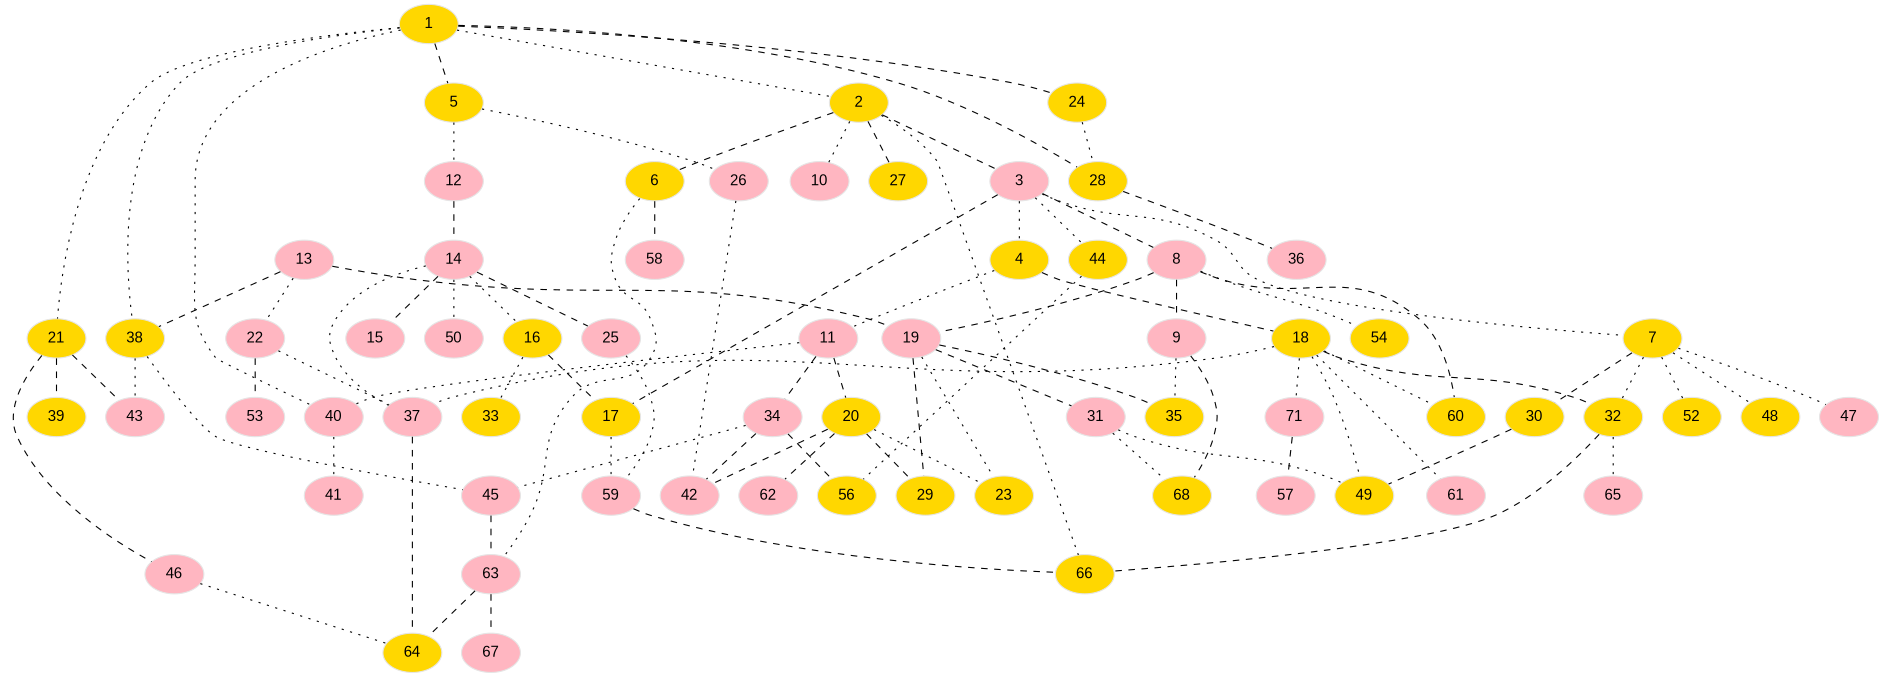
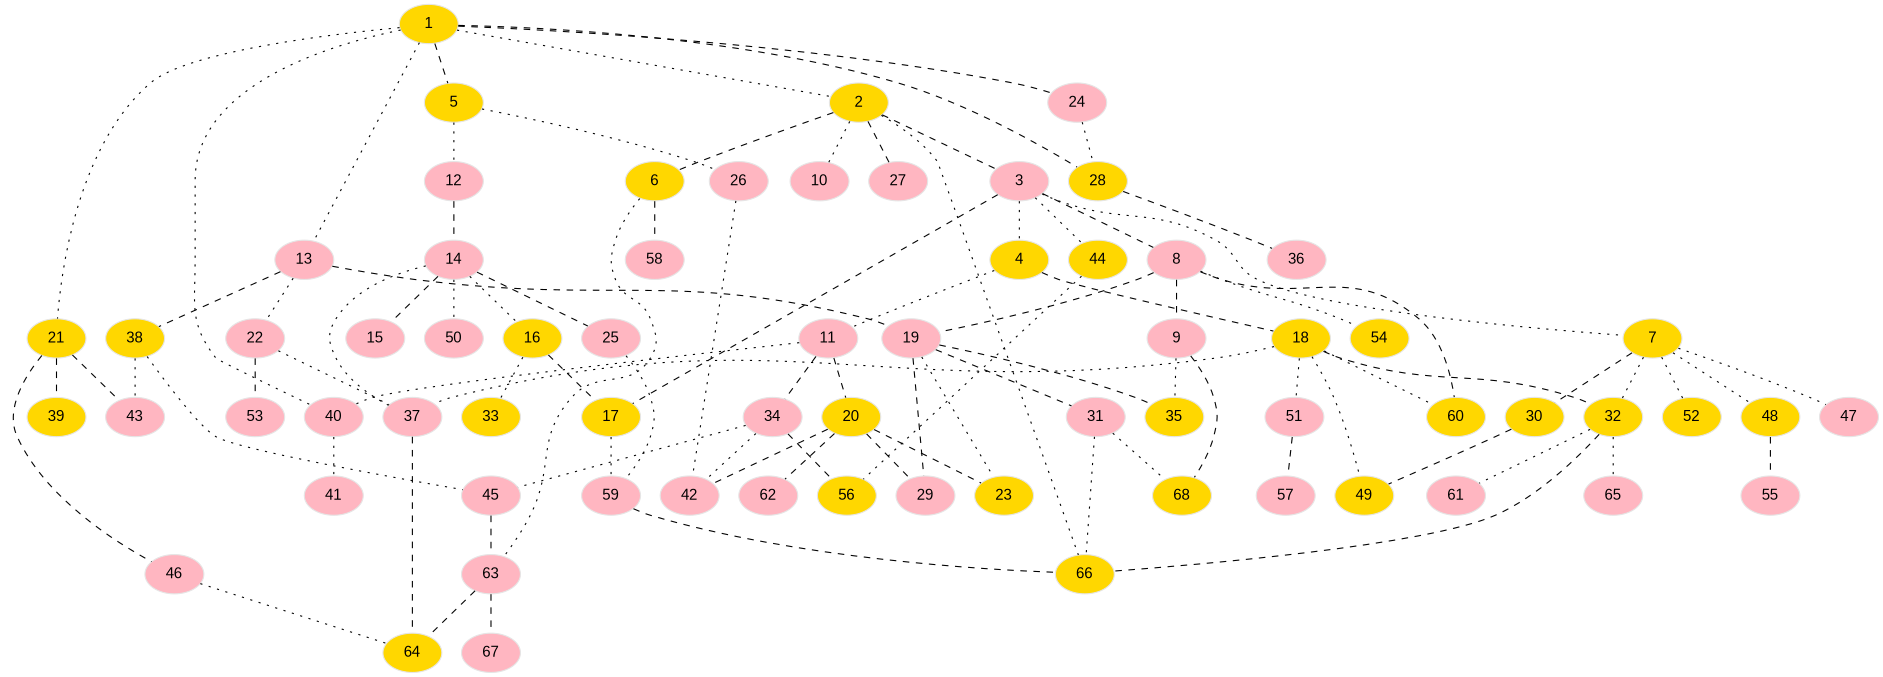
(174, 91) -> (367, 142)
(1077, 103) -> (1077, 103)
(898, 181) -> (898, 181)
(1294, 417) -> (1294, 417)
(1378, 417) -> (1535, 456)
(731, 456) -> (731, 456)
(1230, 456) -> (1090, 496)
(930, 458) -> (930, 458)
(925, 496) -> (925, 496)
none -> (1770, 496)
